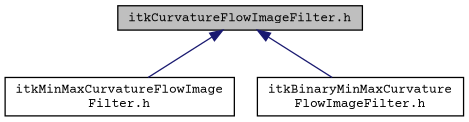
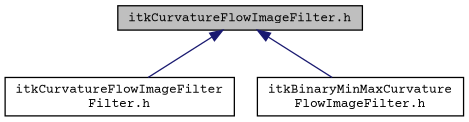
(120, 97) -> (120, 97)
